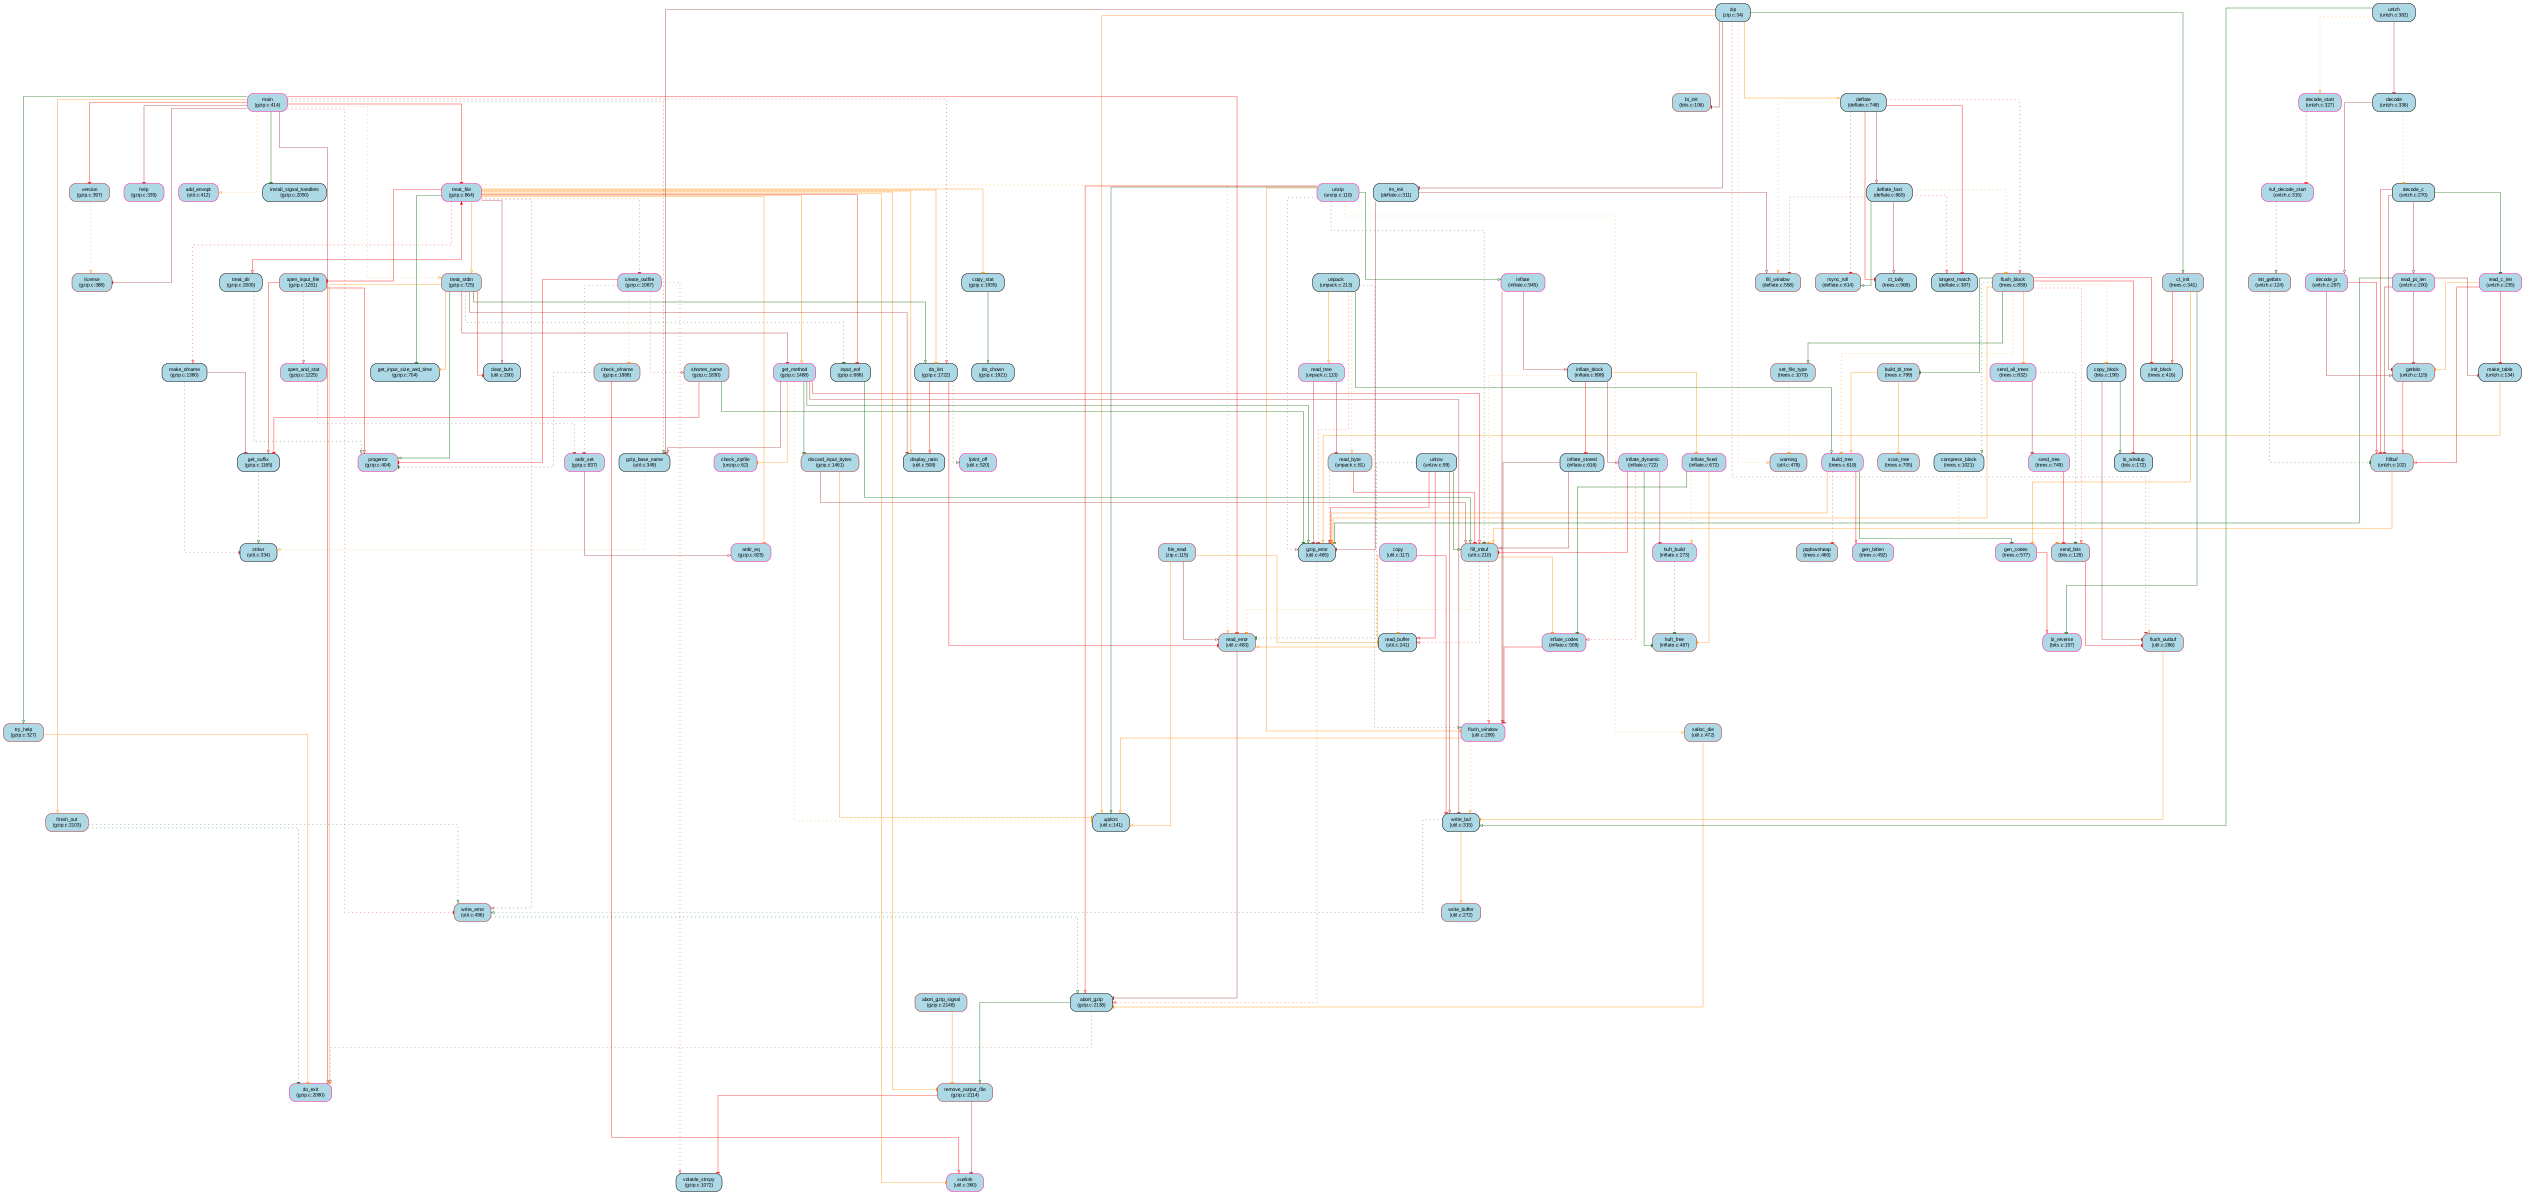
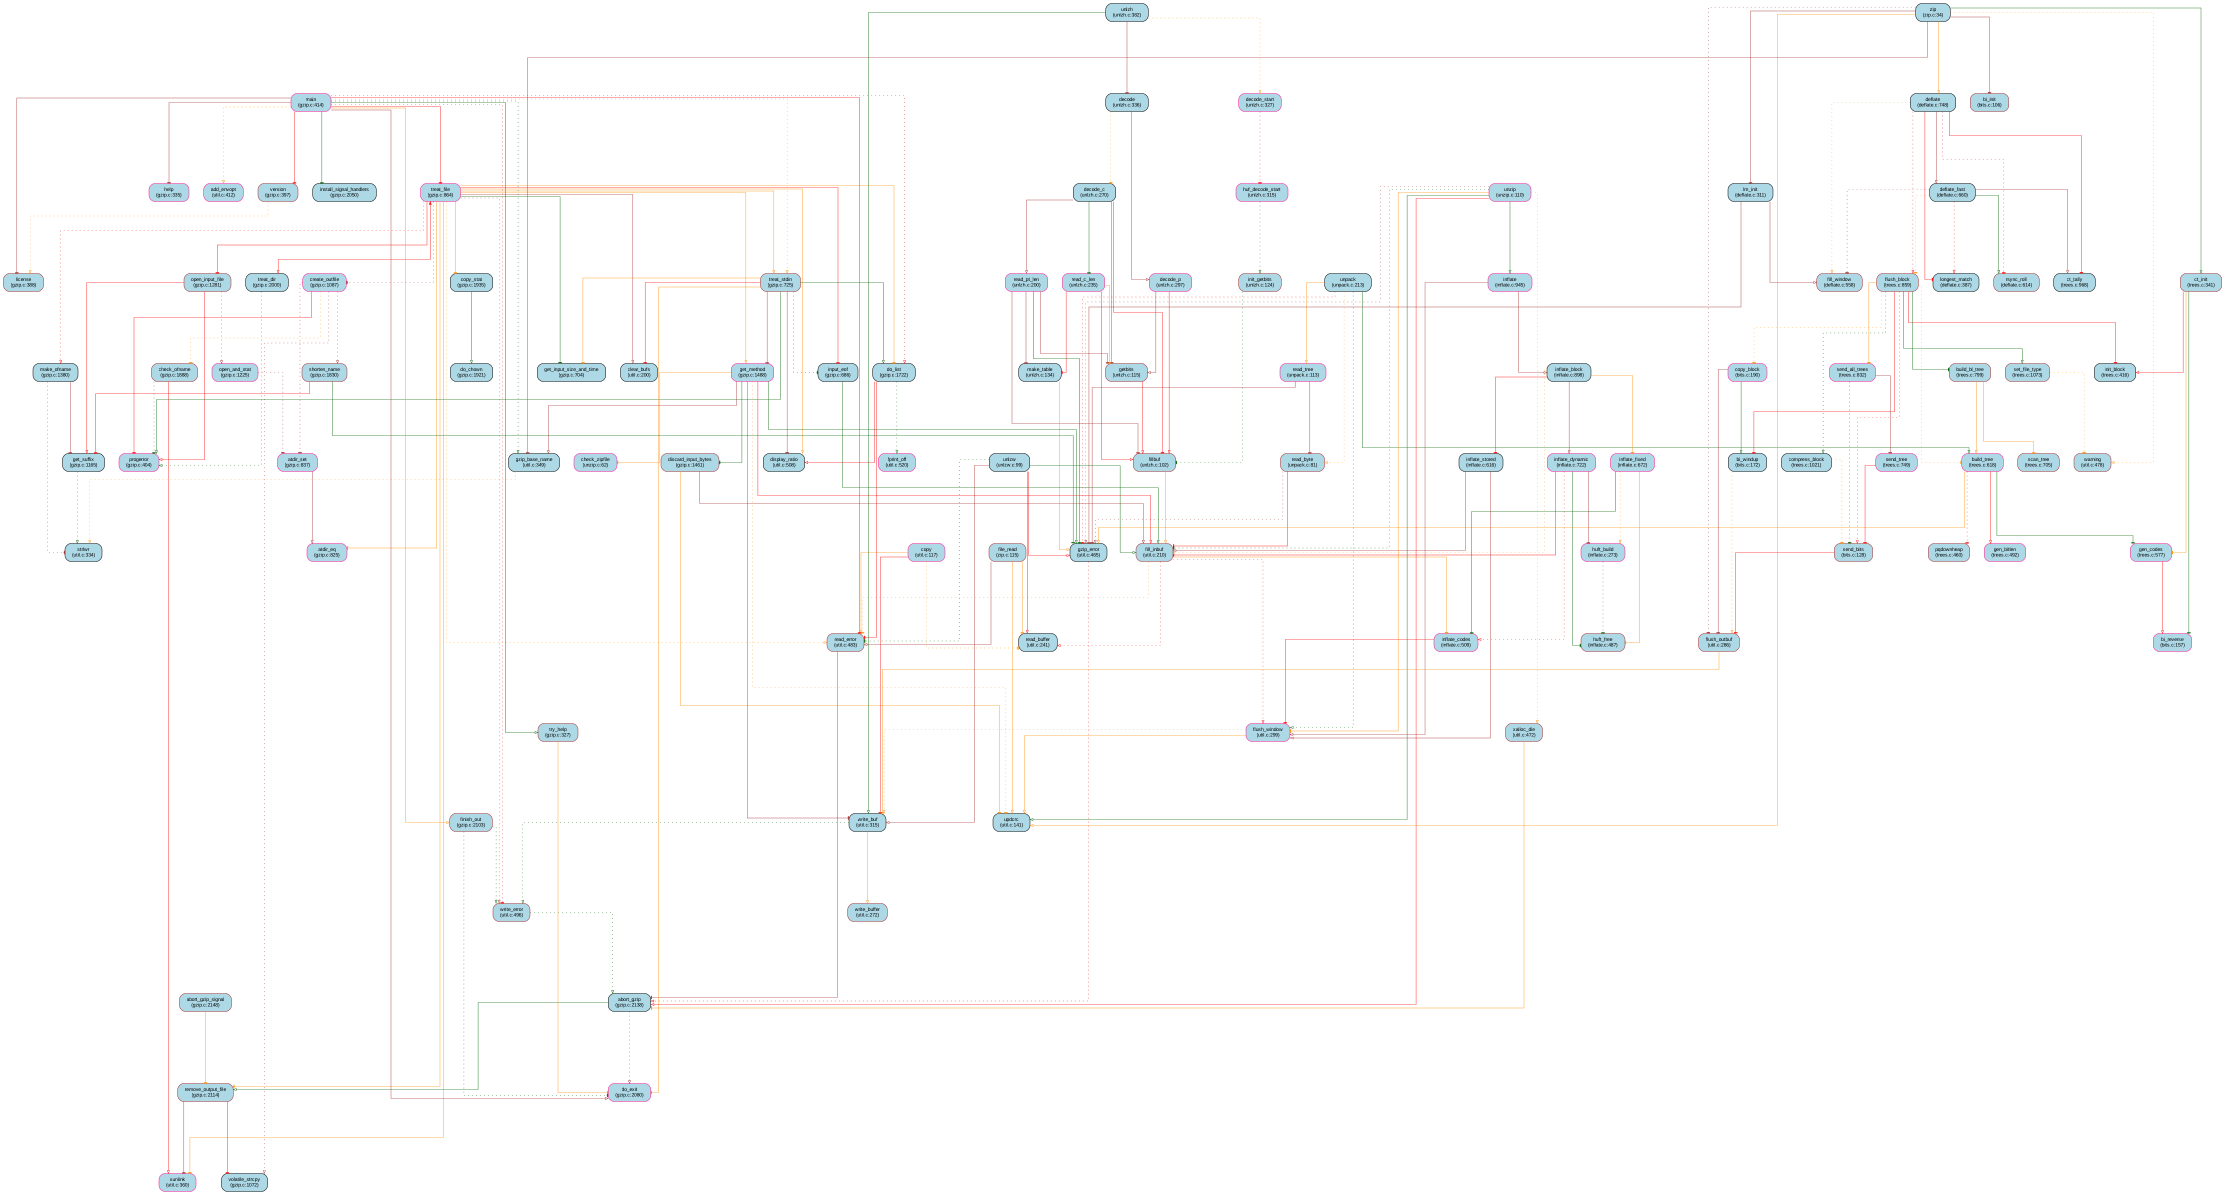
(2106, 372) -> (1748, 372)
(1766, 518) -> none
